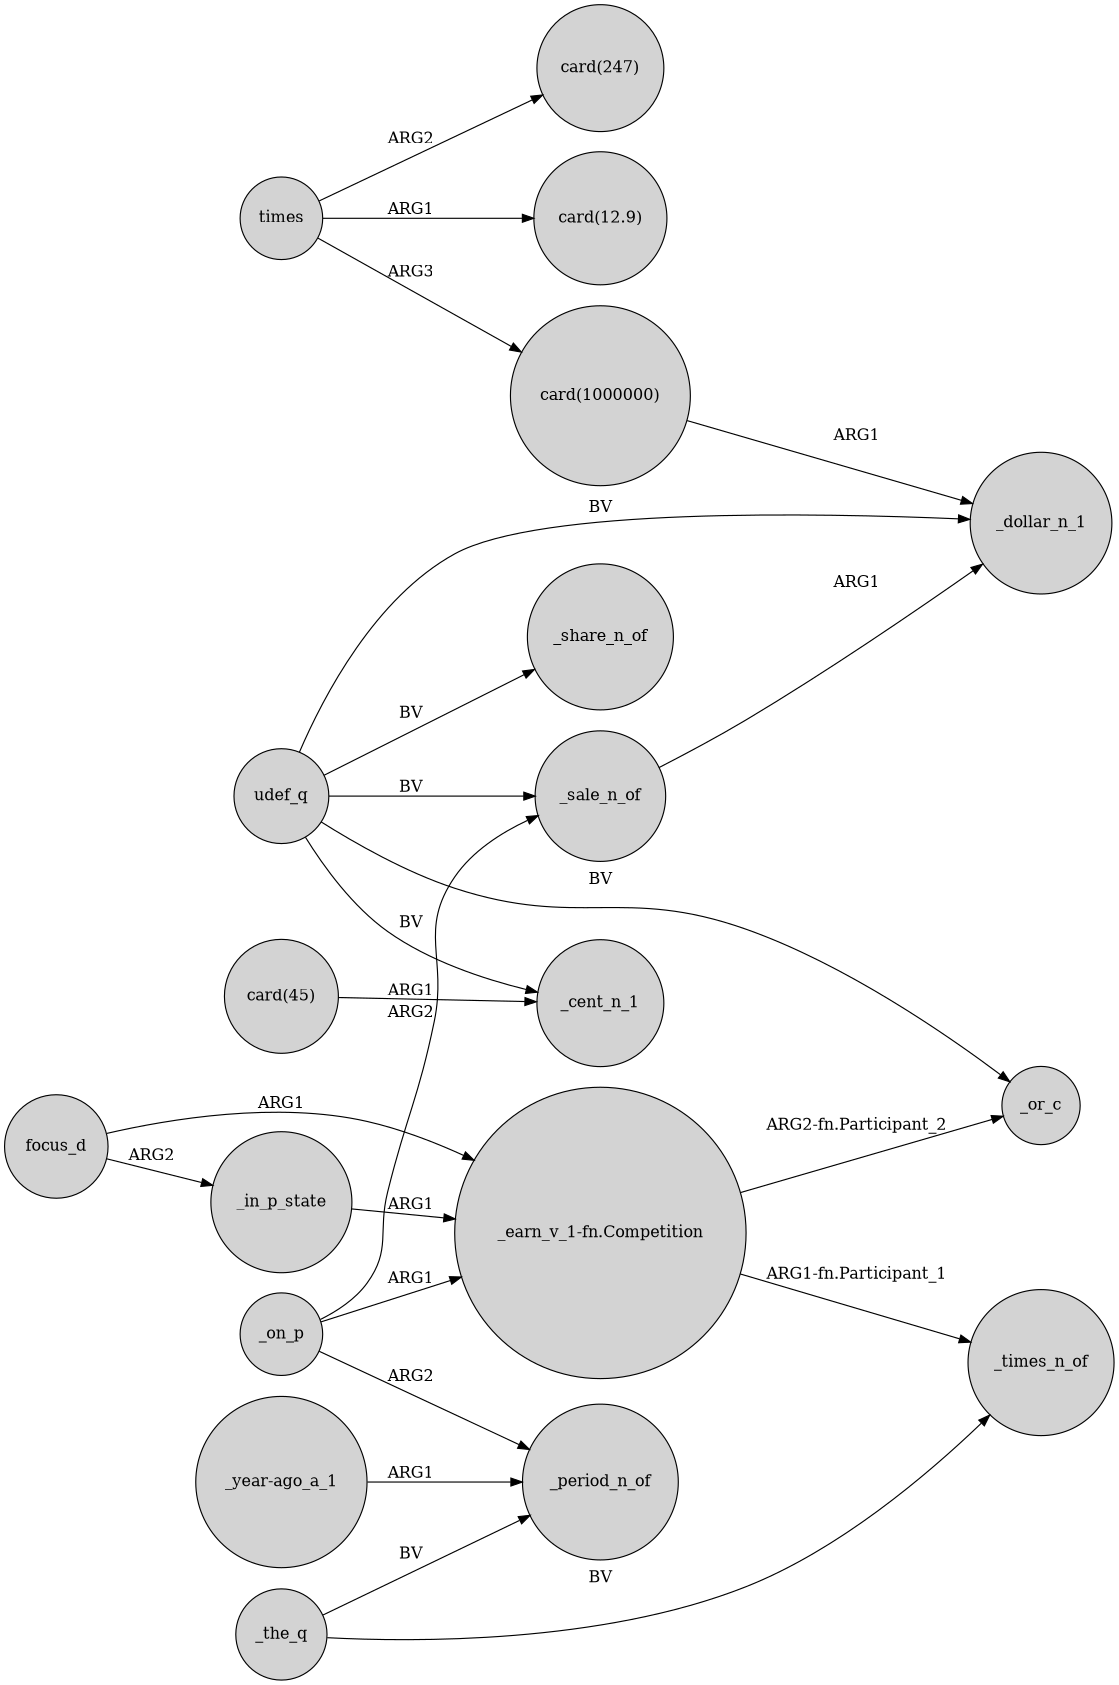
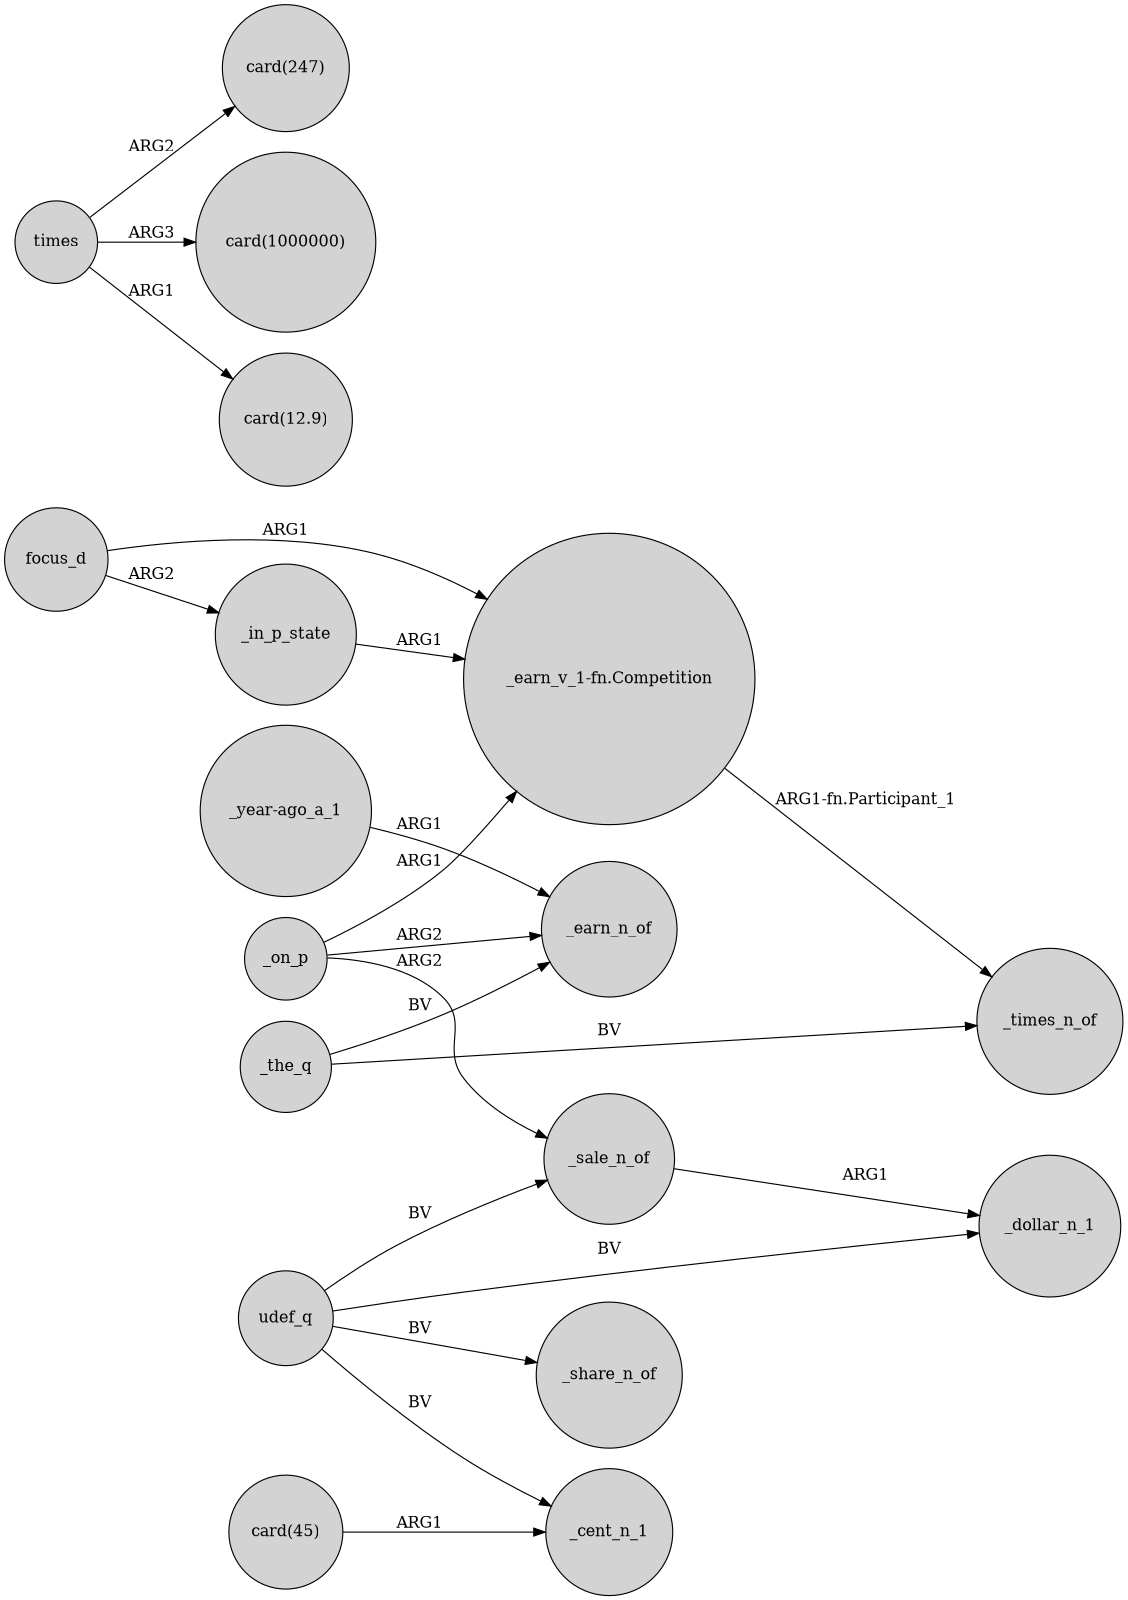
(824, 460) -> none
(1041, 1106) -> none
(600, 1482) -> (609, 929)
